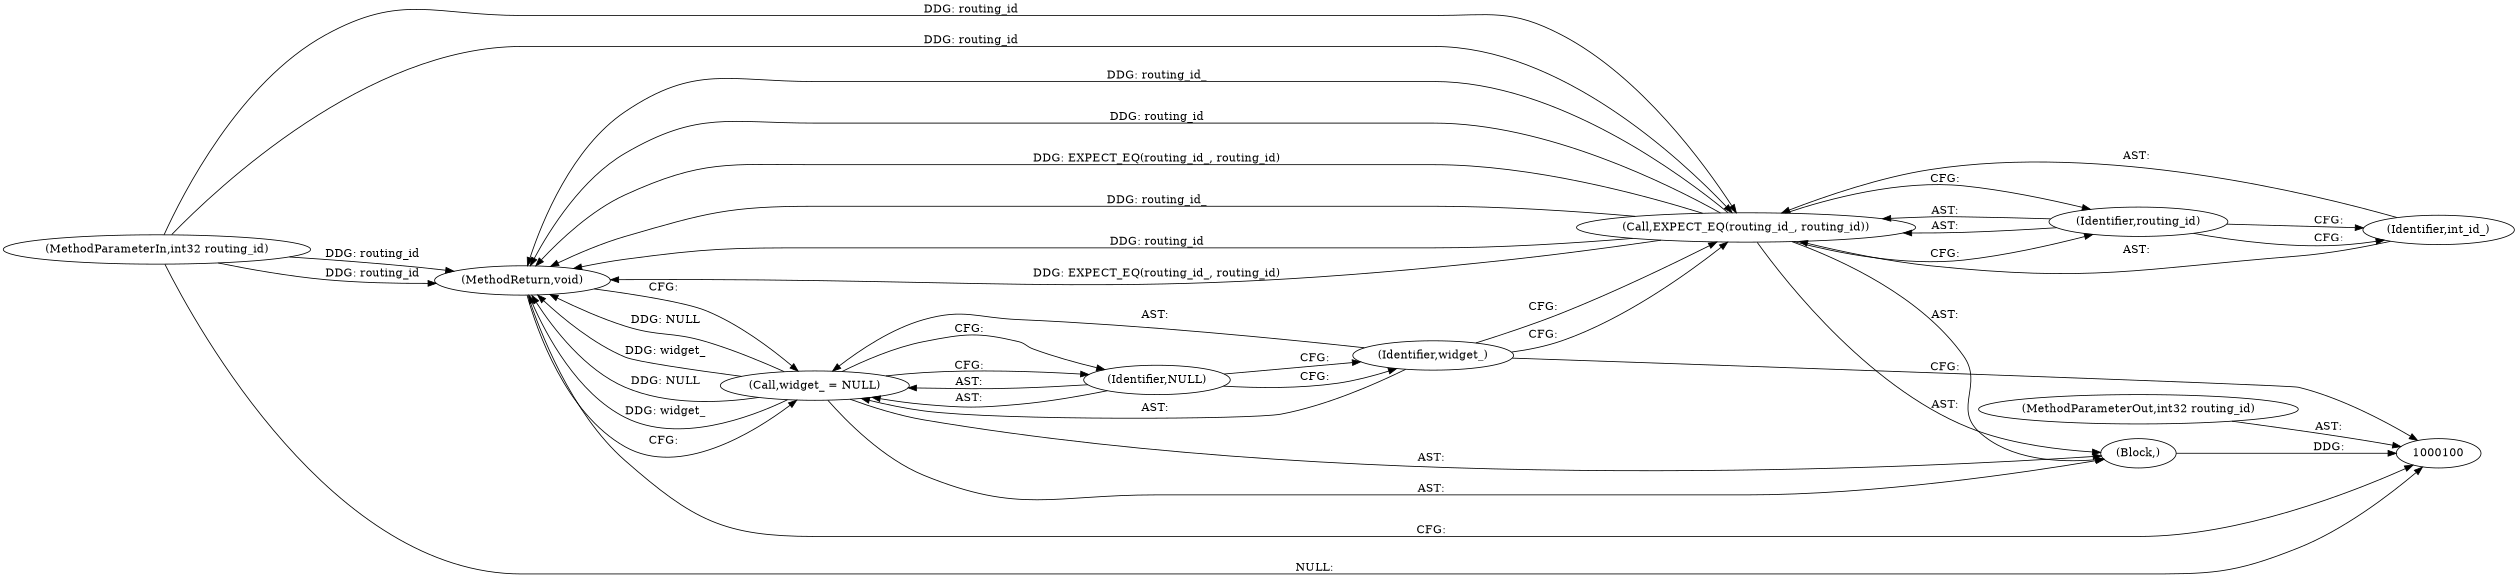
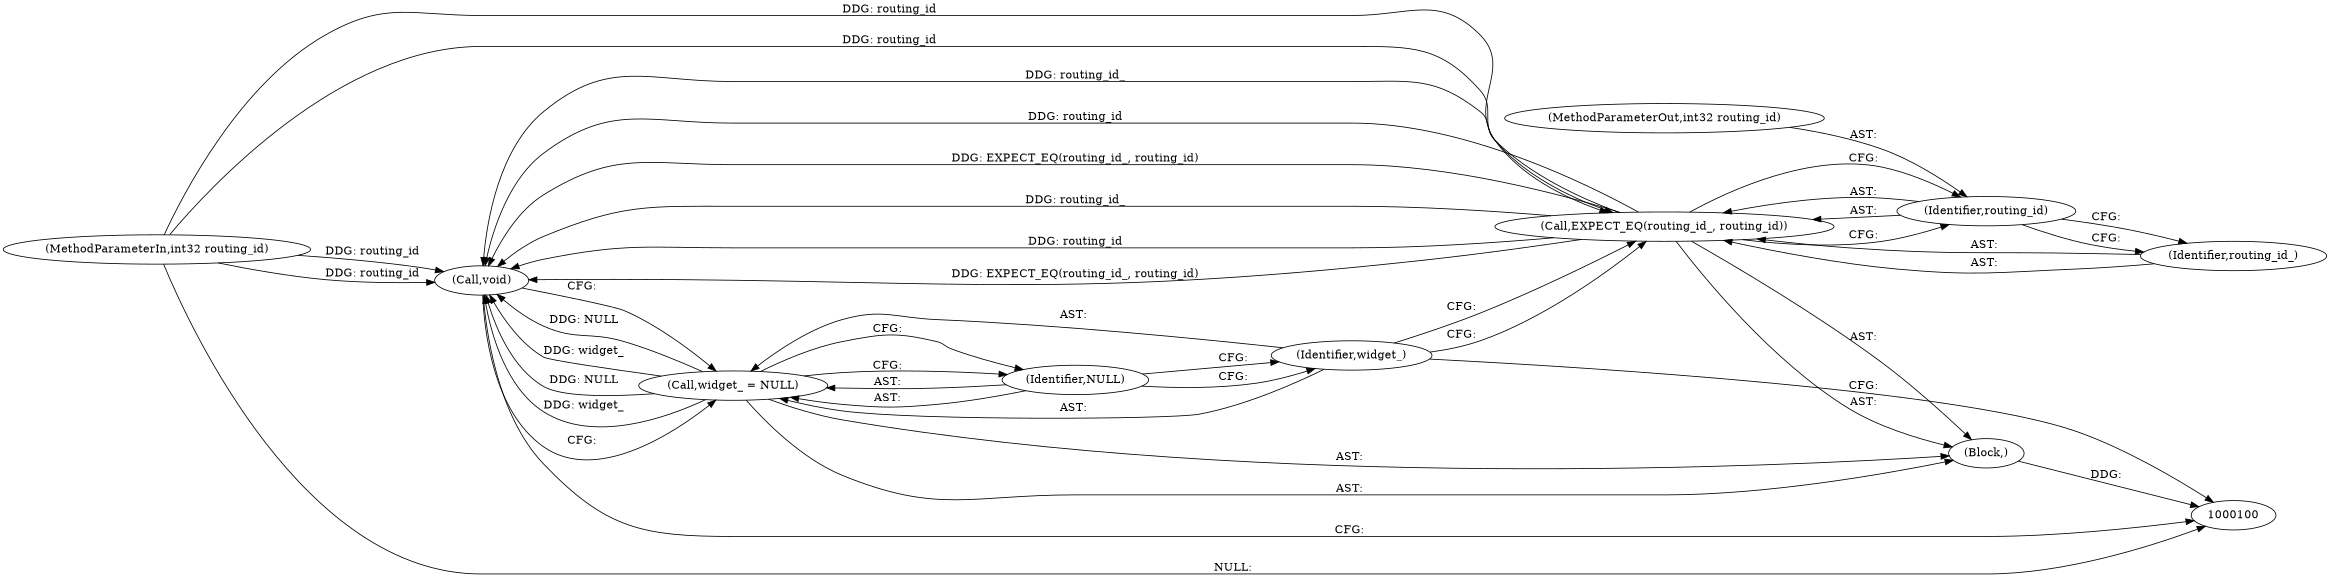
(2439, 230) -> (2234, 256)
(522, 280) -> (482, 280)
(2312, 432) -> (1879, 148)
